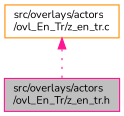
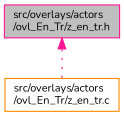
(62, 64) -> (62, 64)
